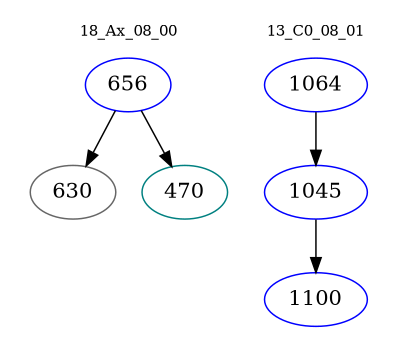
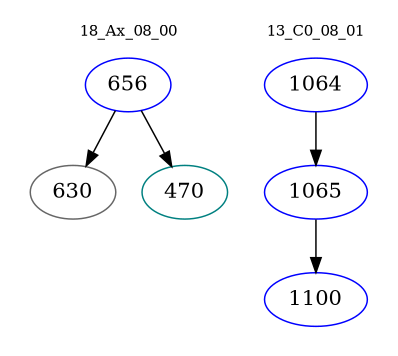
(316, 192) -> (316, 192)
